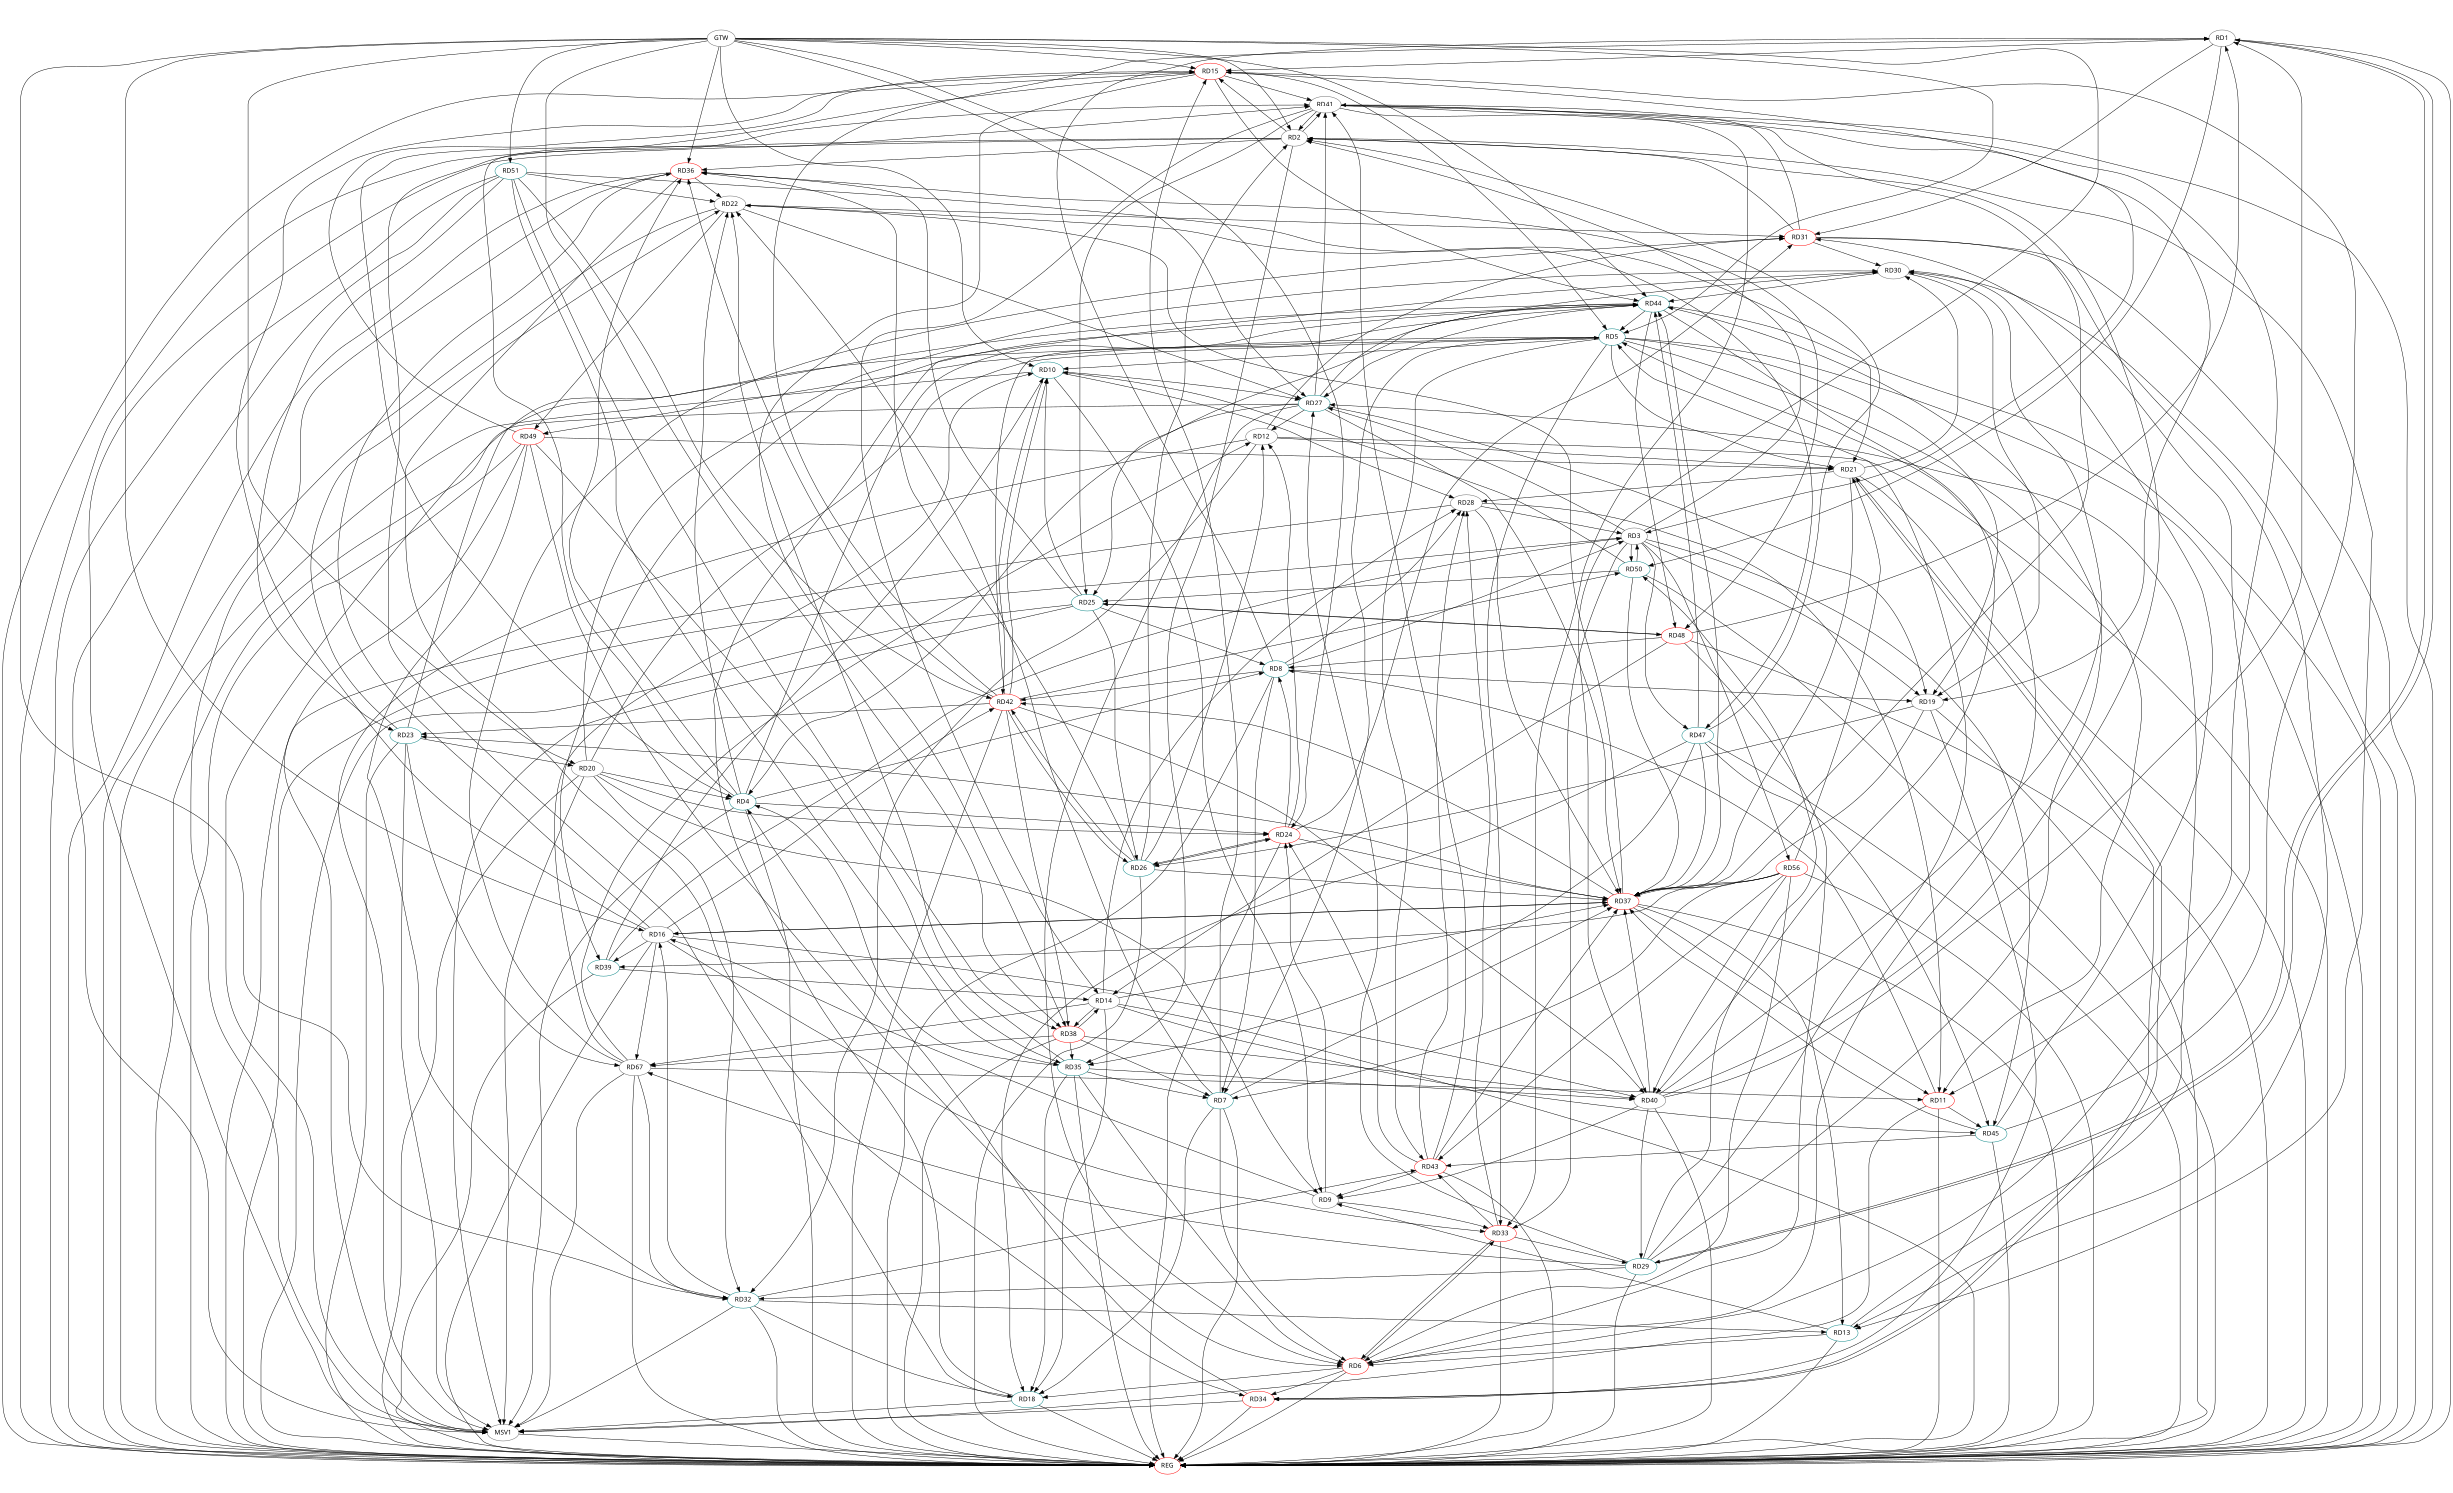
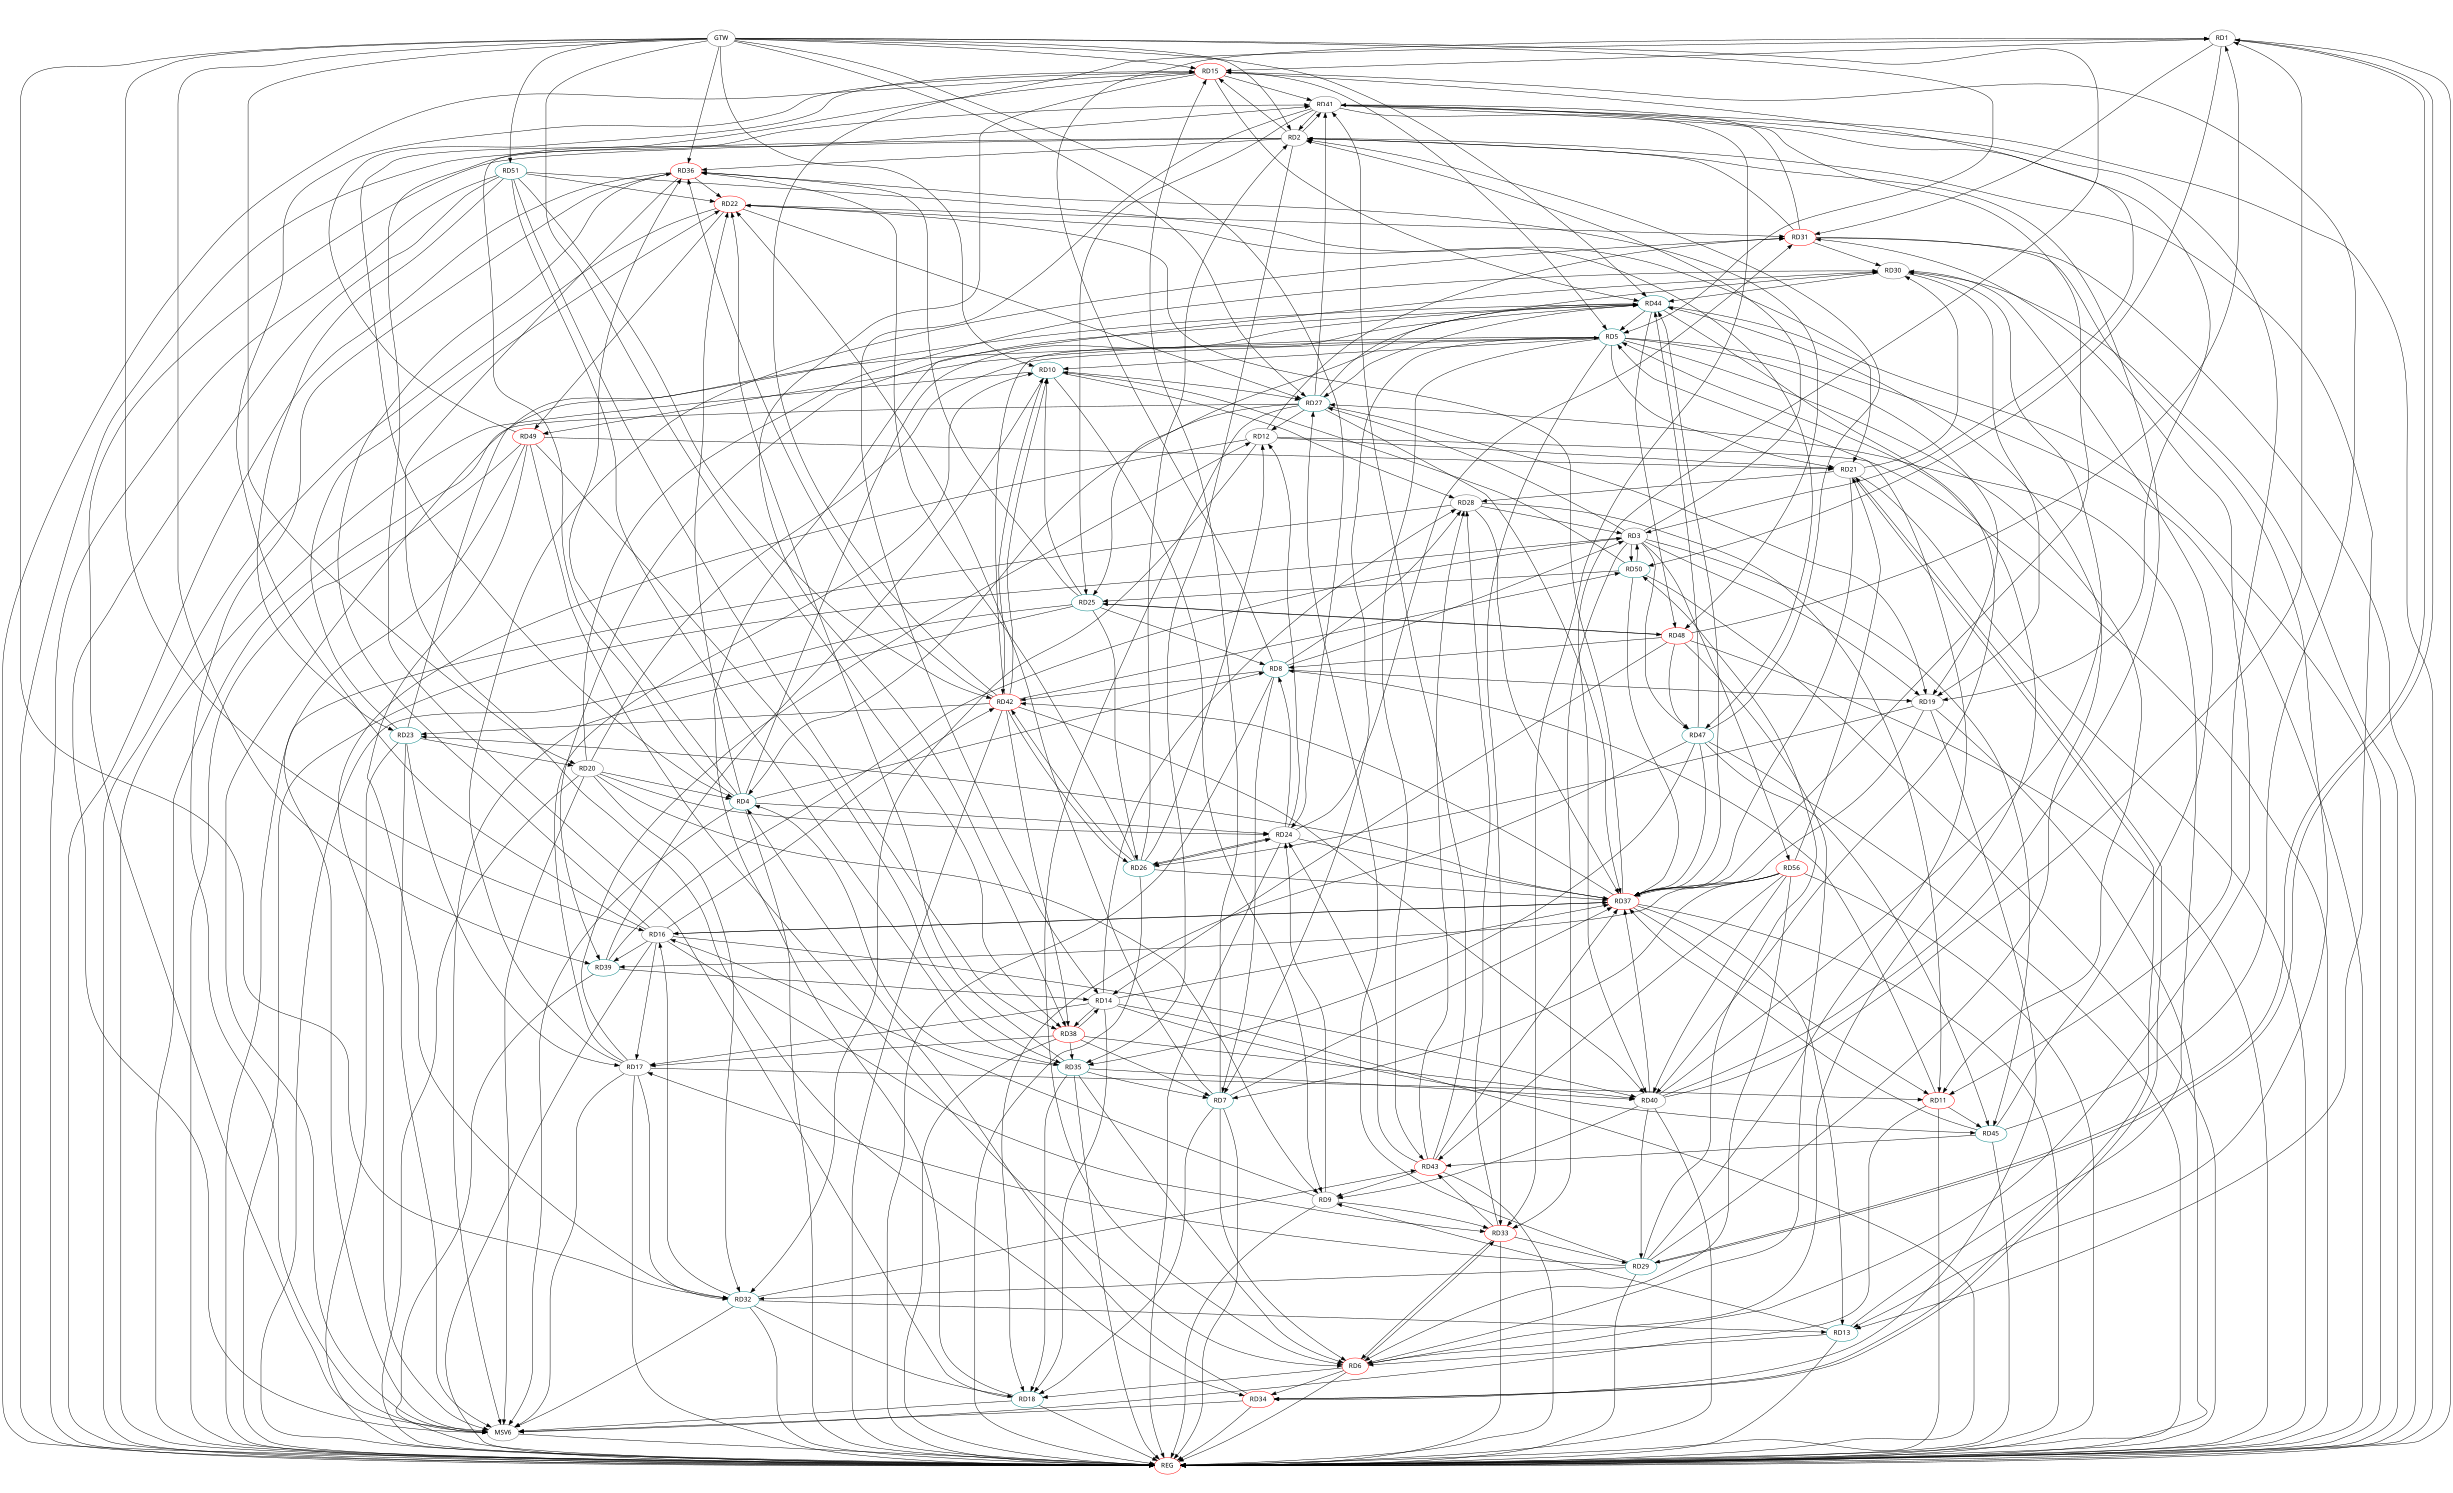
(730, 204) -> (730, 204)
none -> (178, 323)
none -> (1669, 685)
(1284, 835) -> (1284, 835)
(635, 1067) -> (635, 1067)
none -> (1203, 1306)
(503, 1433) -> (503, 1433)
